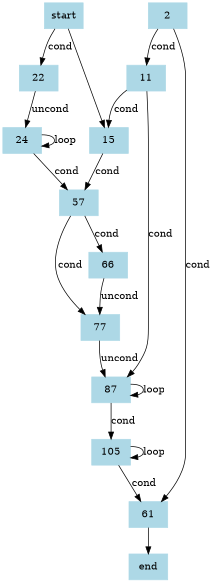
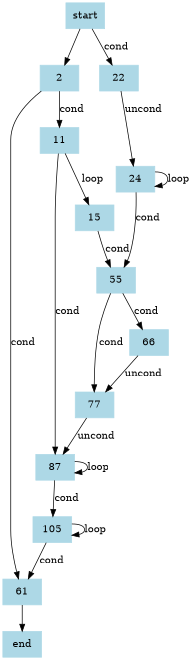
(85, 75) -> (74, 44)
(126, 109) -> (93, 179)
(79, 203) -> (116, 280)
